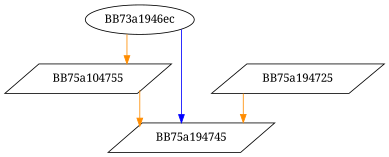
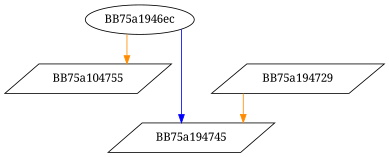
(140, 20) -> (140, 20)
(298, 79) -> (298, 79)
(140, 104) -> none
